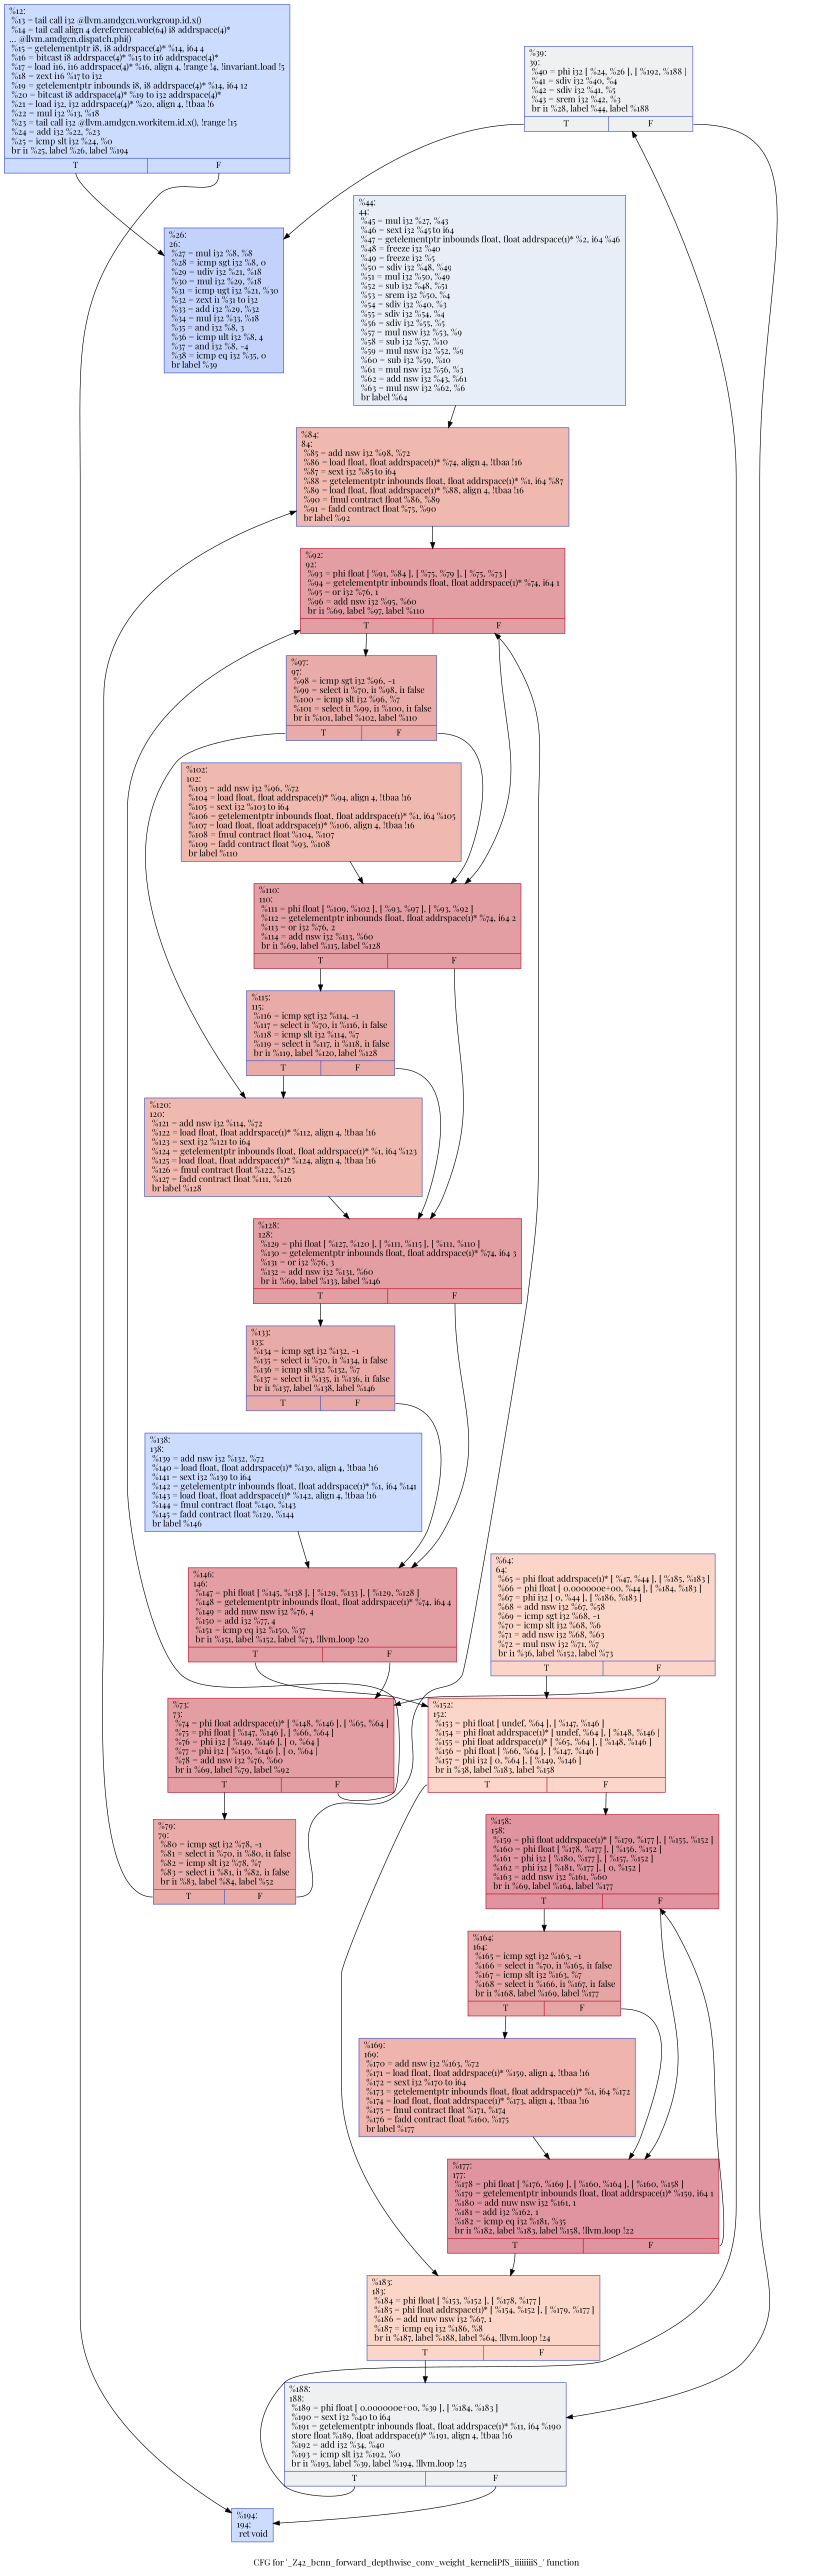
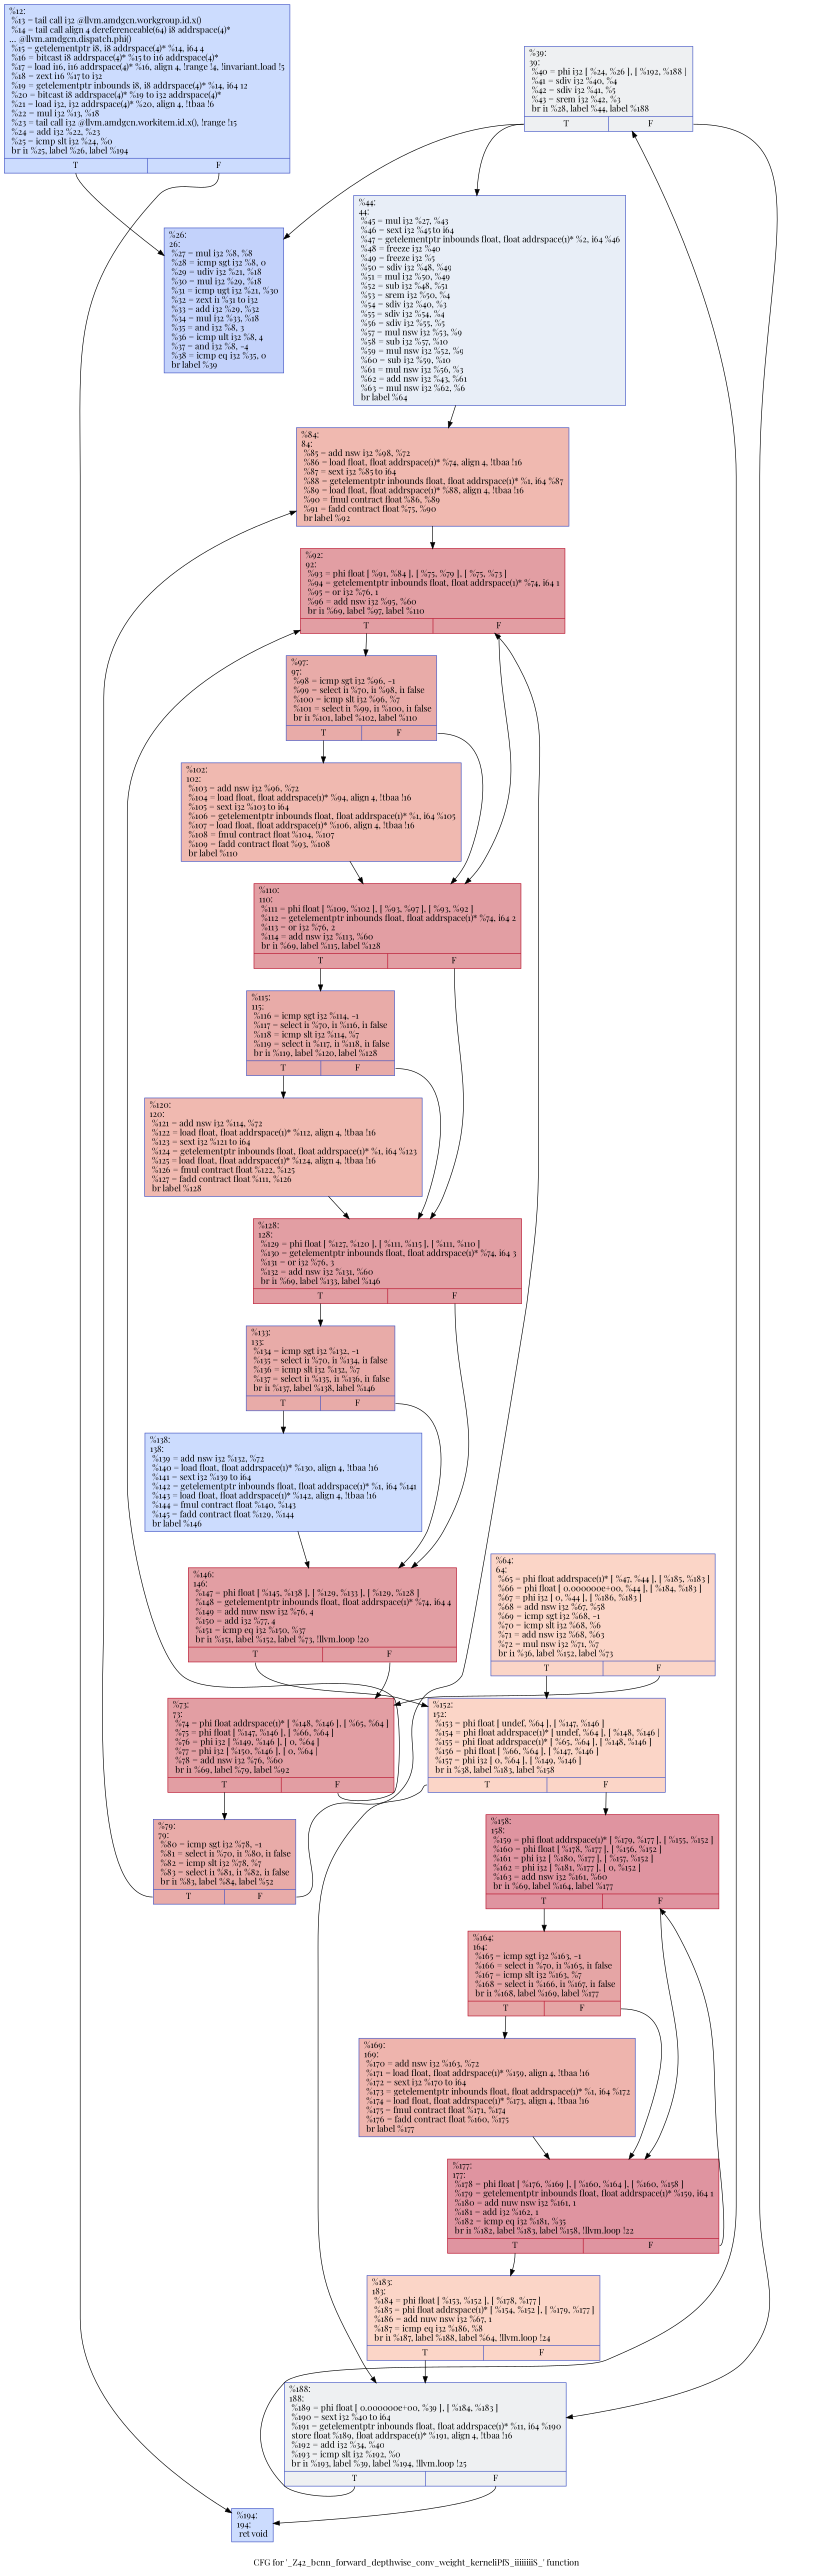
none -> (488, 146)
(147, 878) -> (324, 749)
none -> (283, 1419)
(547, 1745) -> (547, 1745)
(342, 2032) -> (318, 2060)
